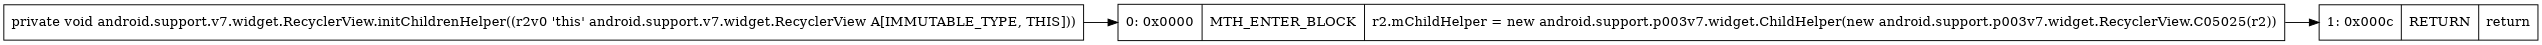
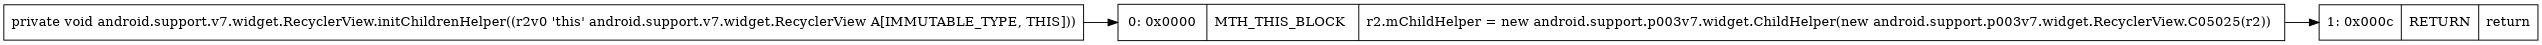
(1283, 22) -> (1280, 22)
